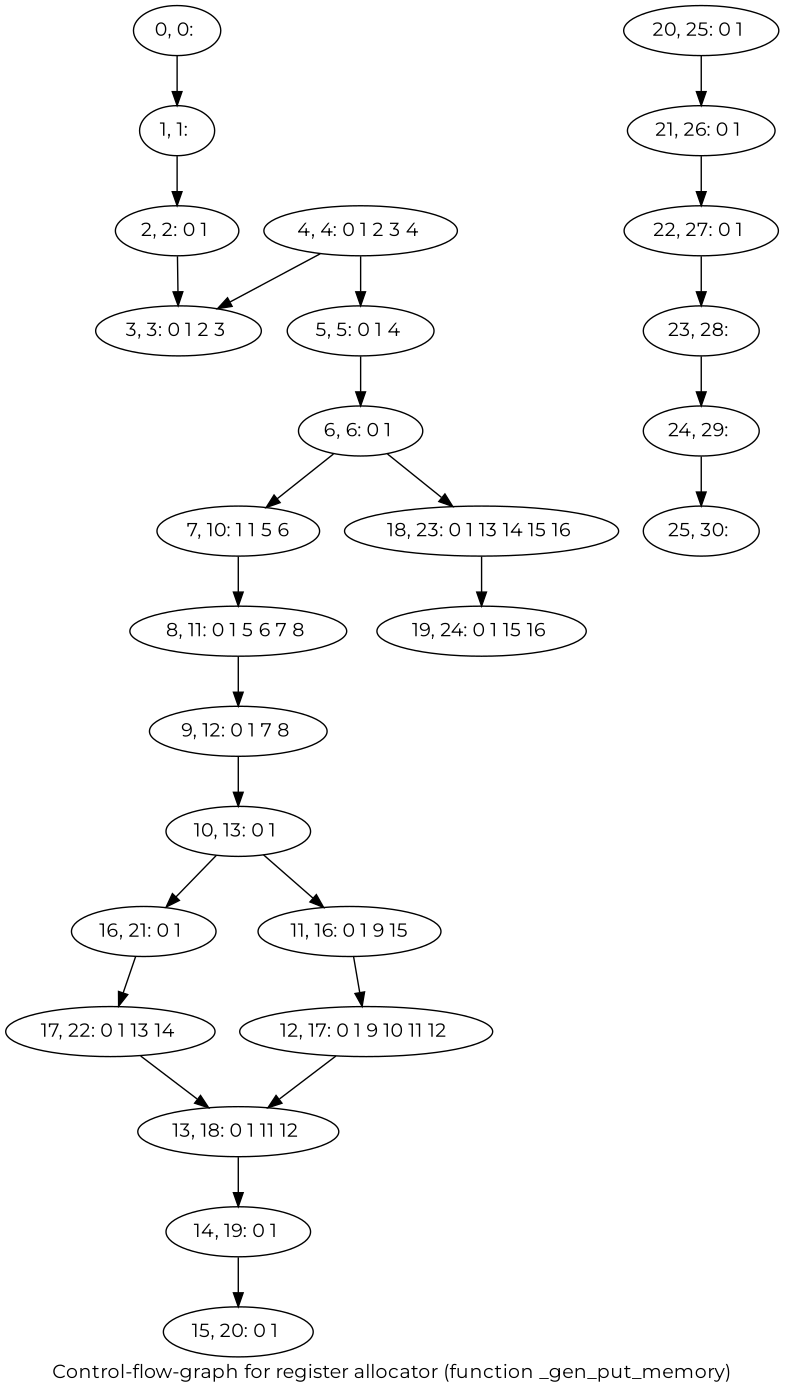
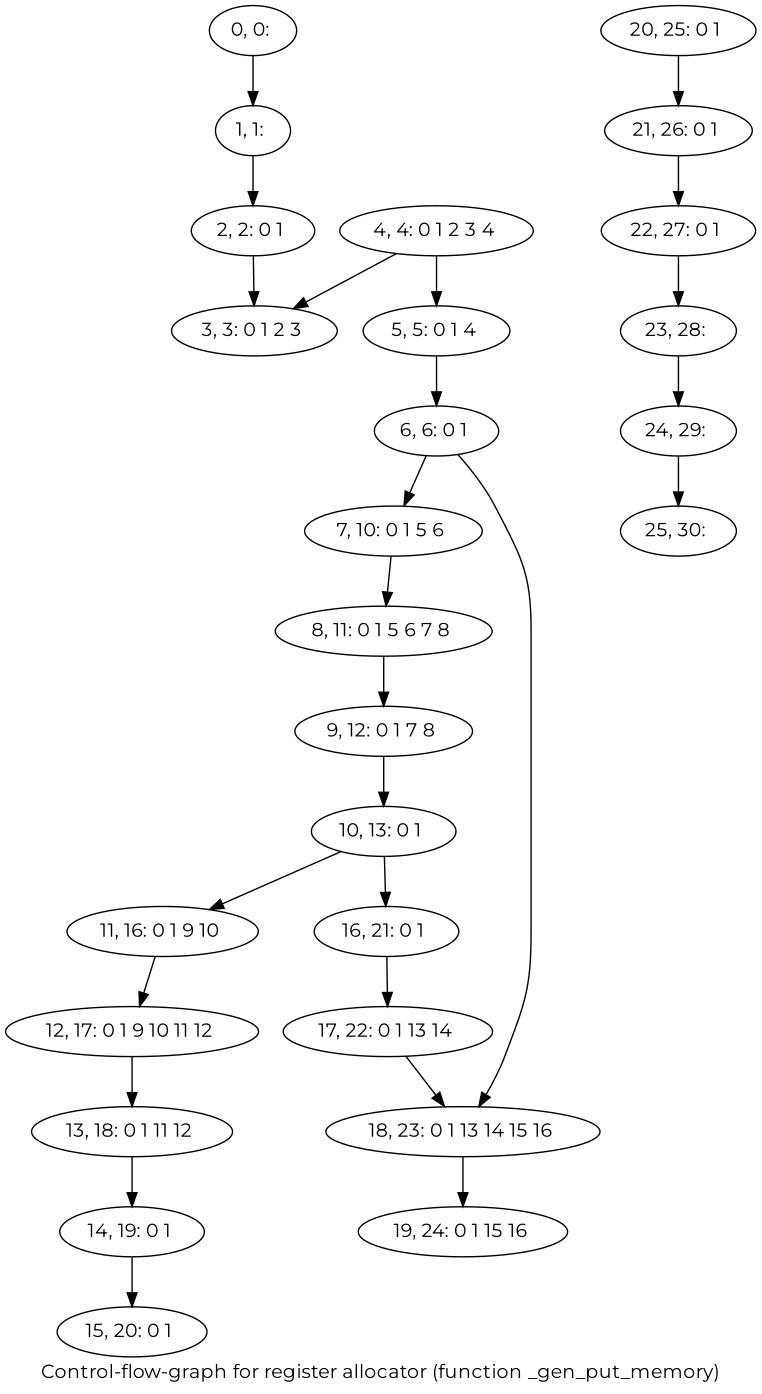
(238, 531) -> (393, 531)
(350, 931) -> (163, 931)
(169, 1077) -> (421, 1076)
